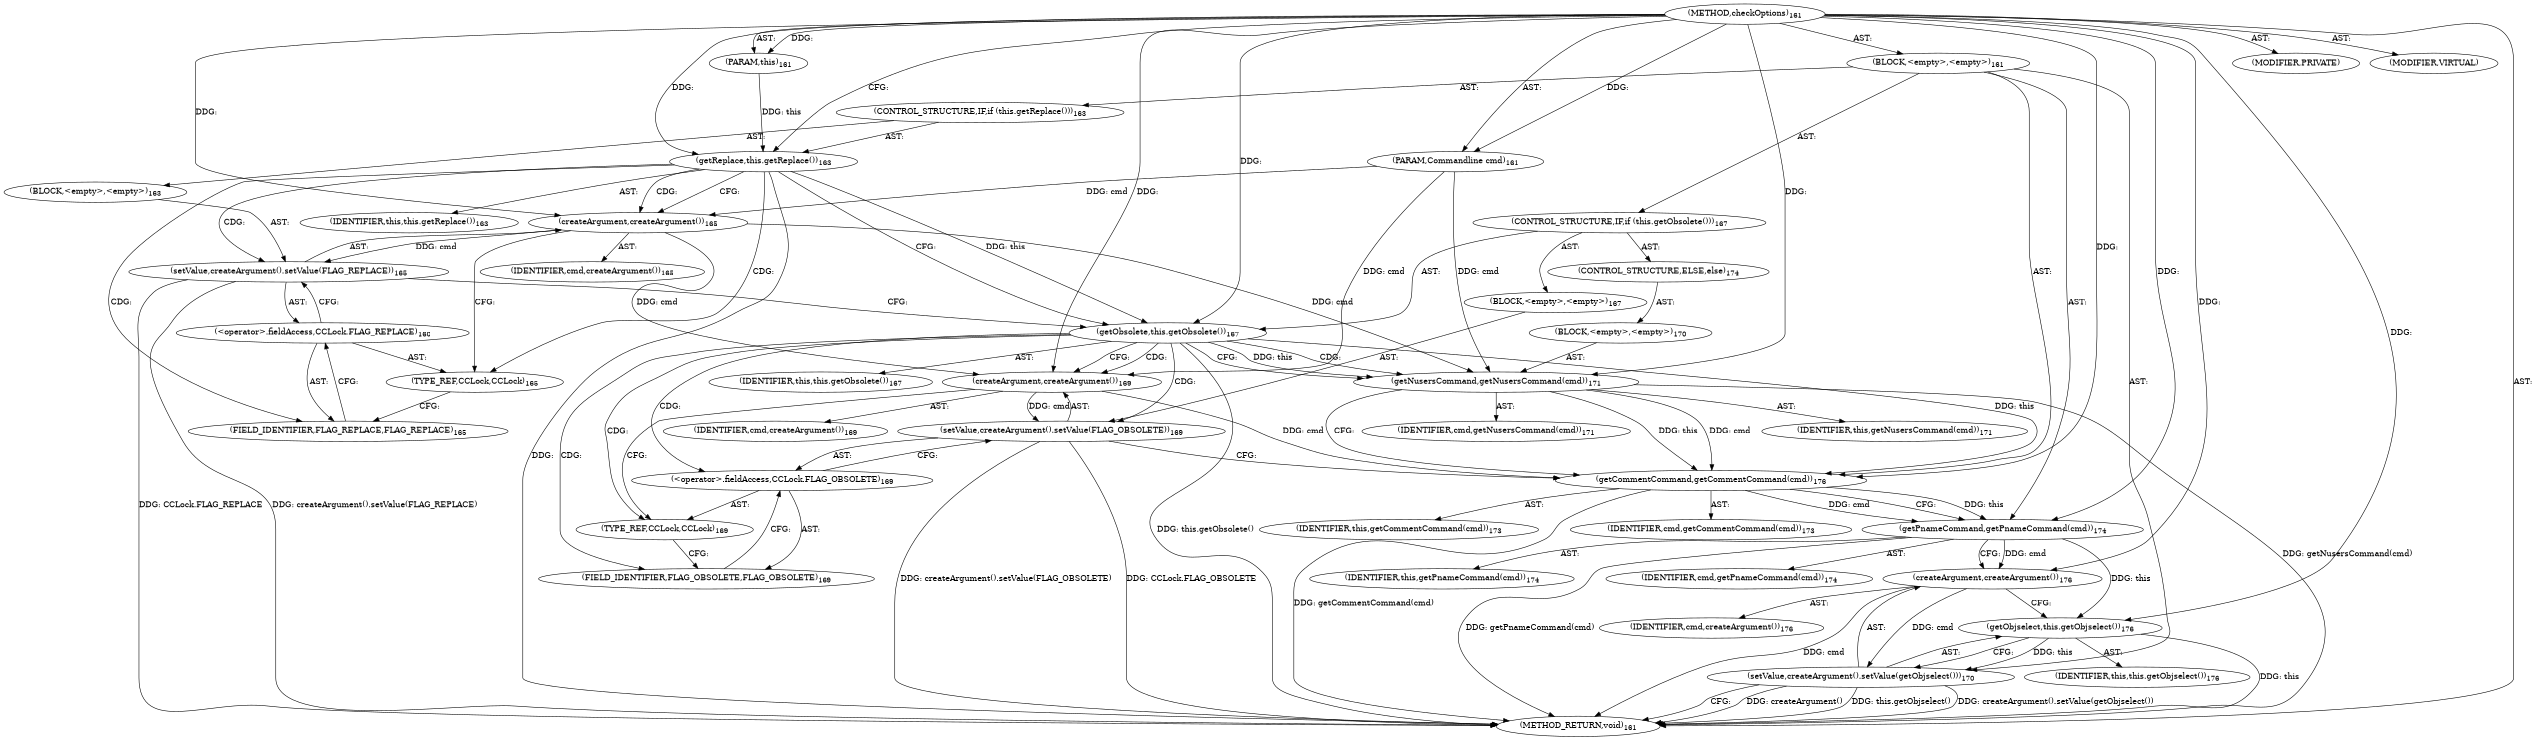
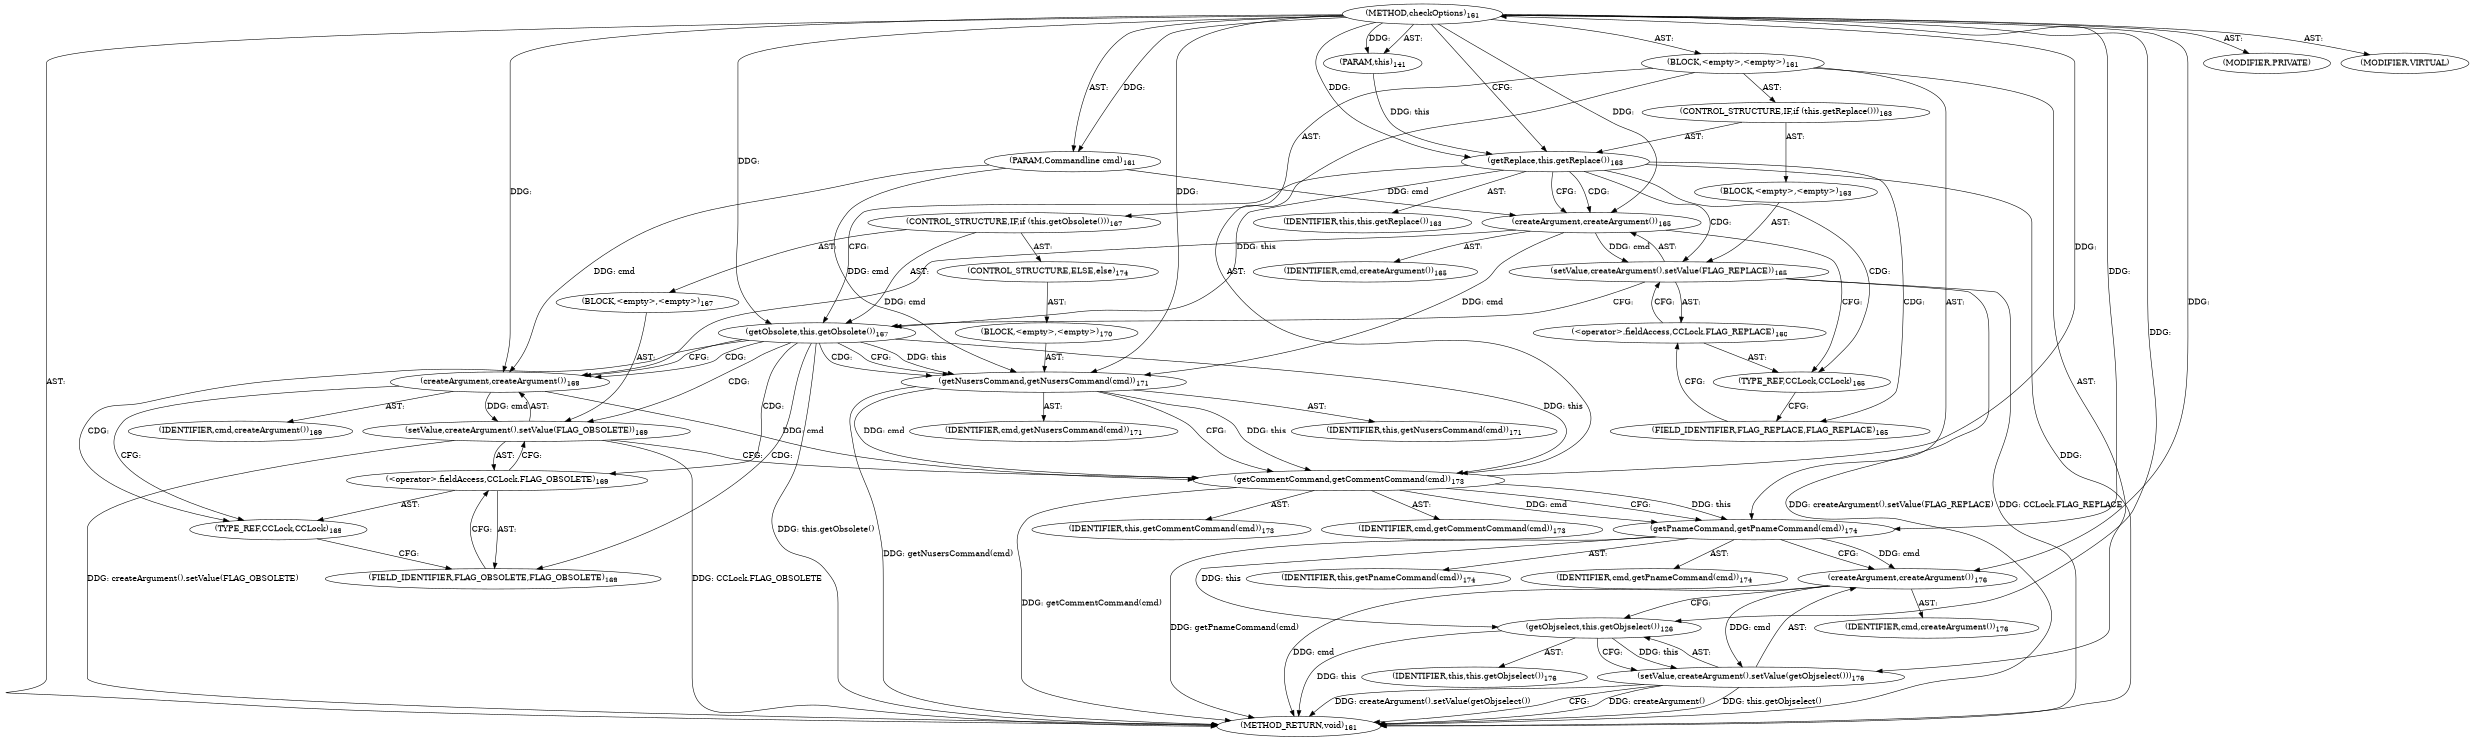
(785, 62) -> (1400, 62)
(2097, 217) -> (2075, 223)
(821, 382) -> none
(307, 383) -> none
(1820, 480) -> (1458, 480)
(2128, 627) -> (1667, 627)
(1968, 676) -> (1858, 676)
